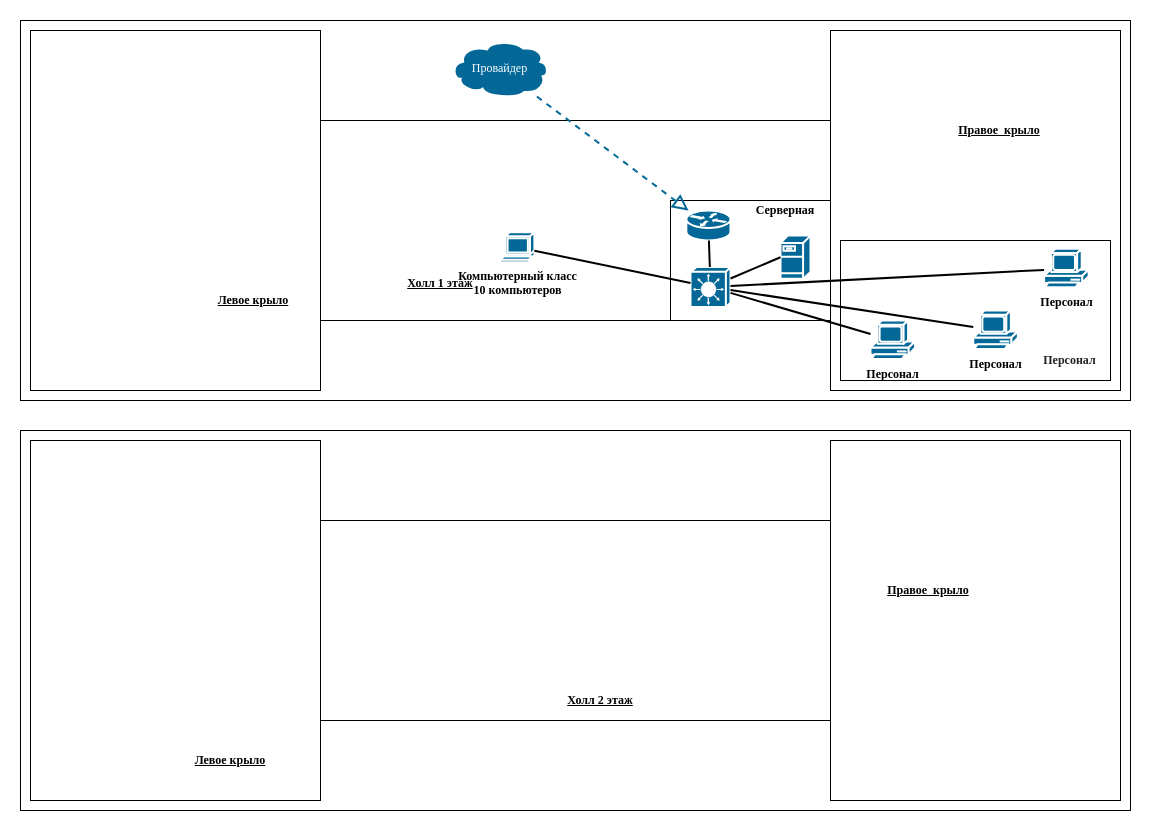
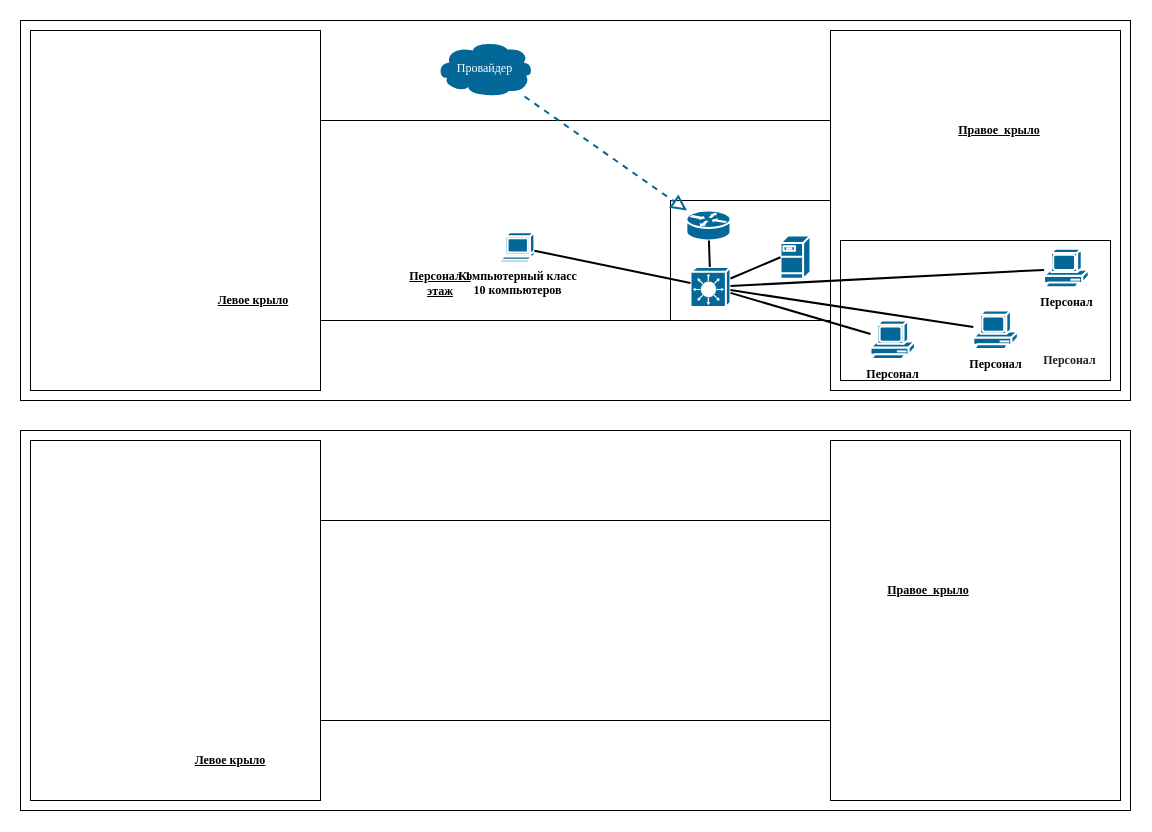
(500, 69) -> (485, 69)
(786, 211) -> none
(441, 284) -> (441, 284)
(601, 701) -> none
